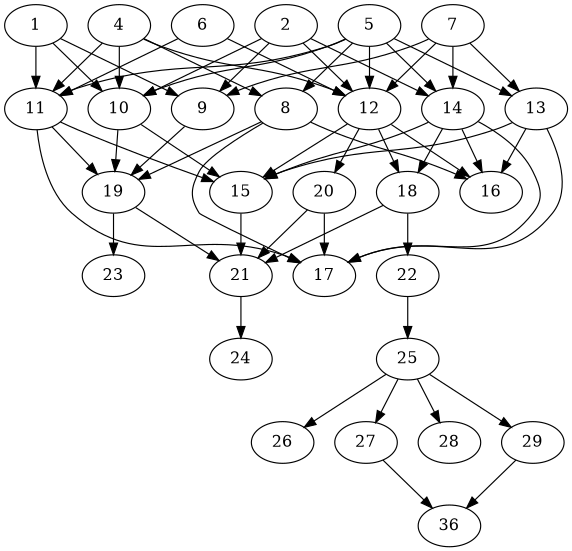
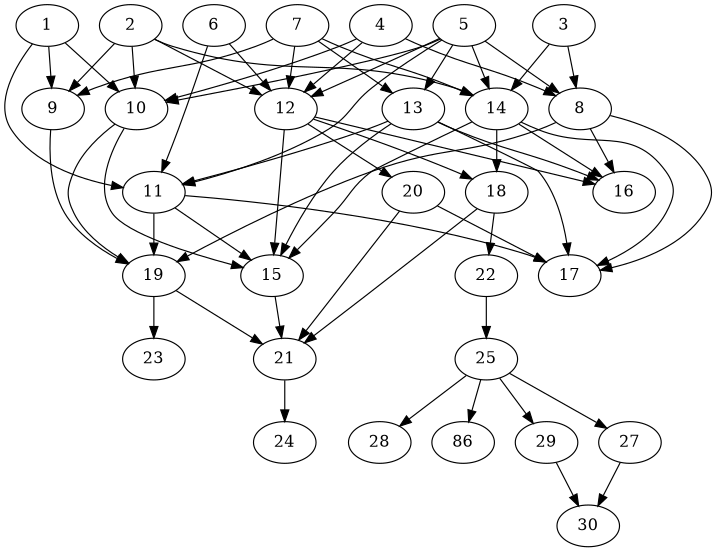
none -> (564, 25)
(83, 62) -> (311, 148)
(283, 442) -> (463, 442)
(449, 526) -> (588, 526)
